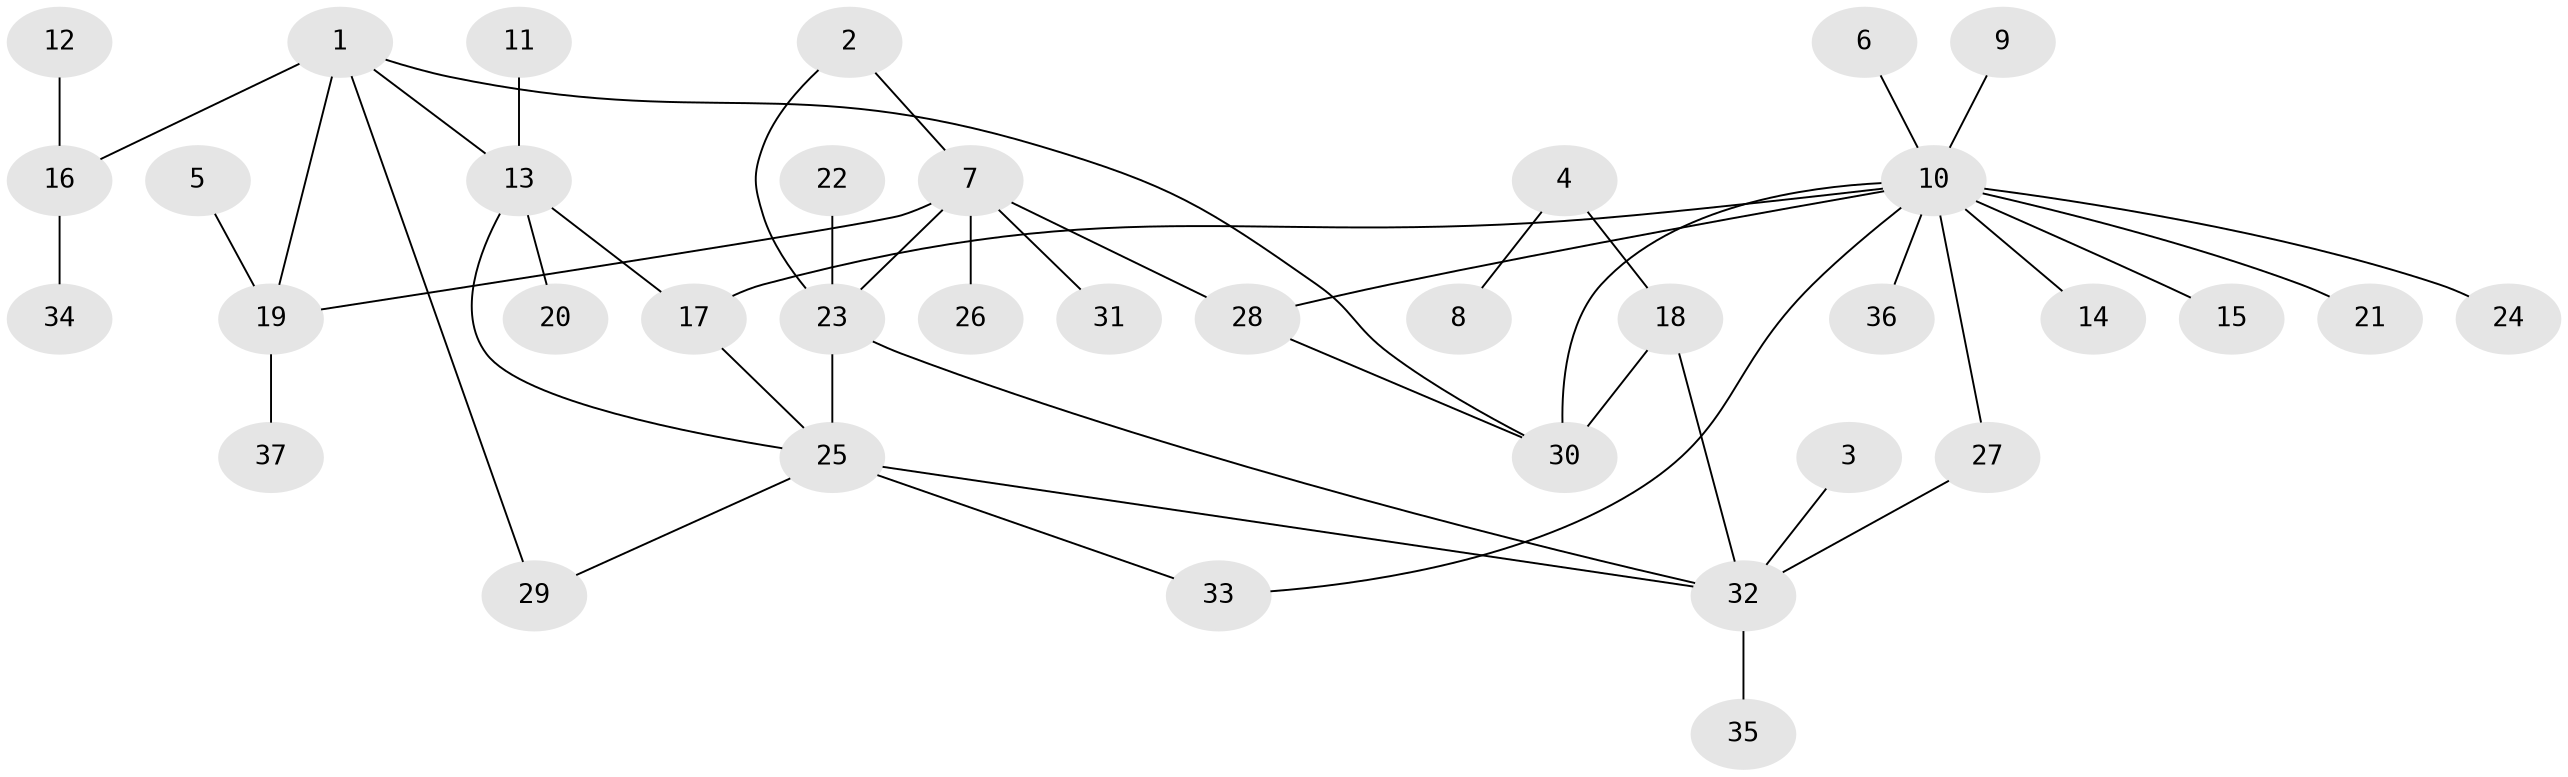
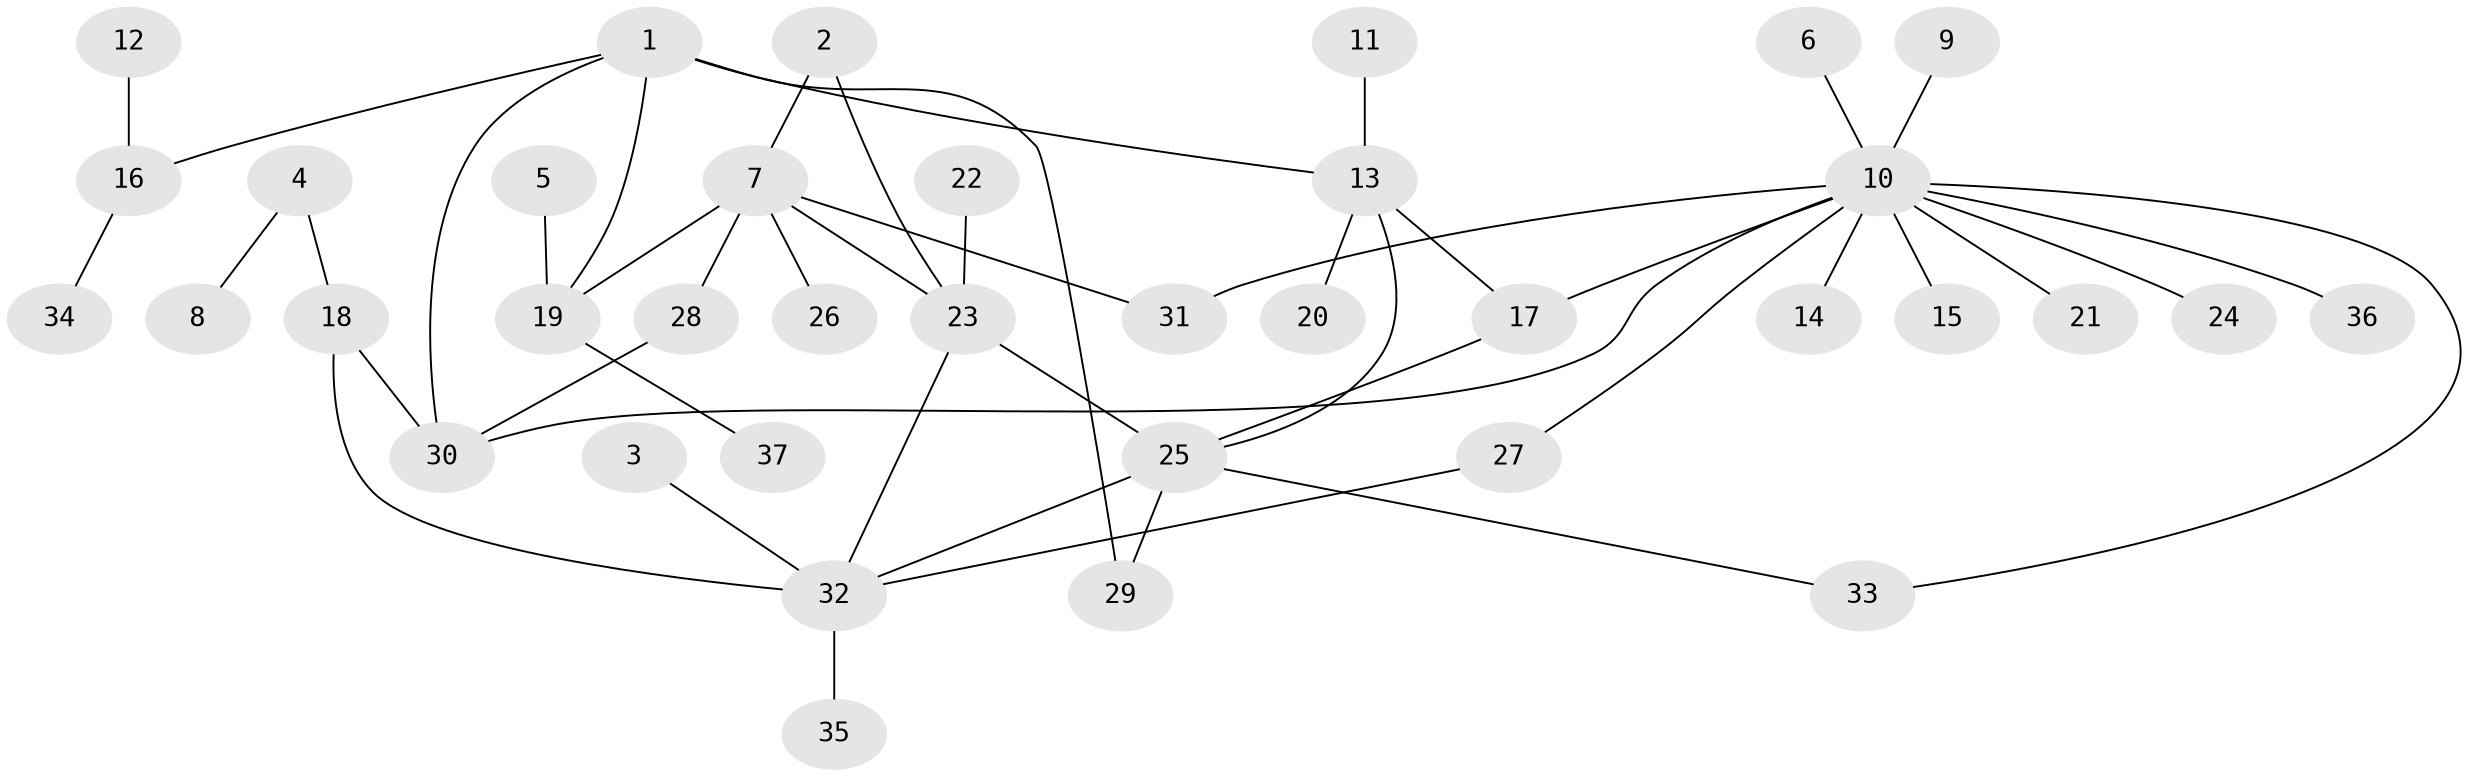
(1589, 245) -> (1516, 223)
